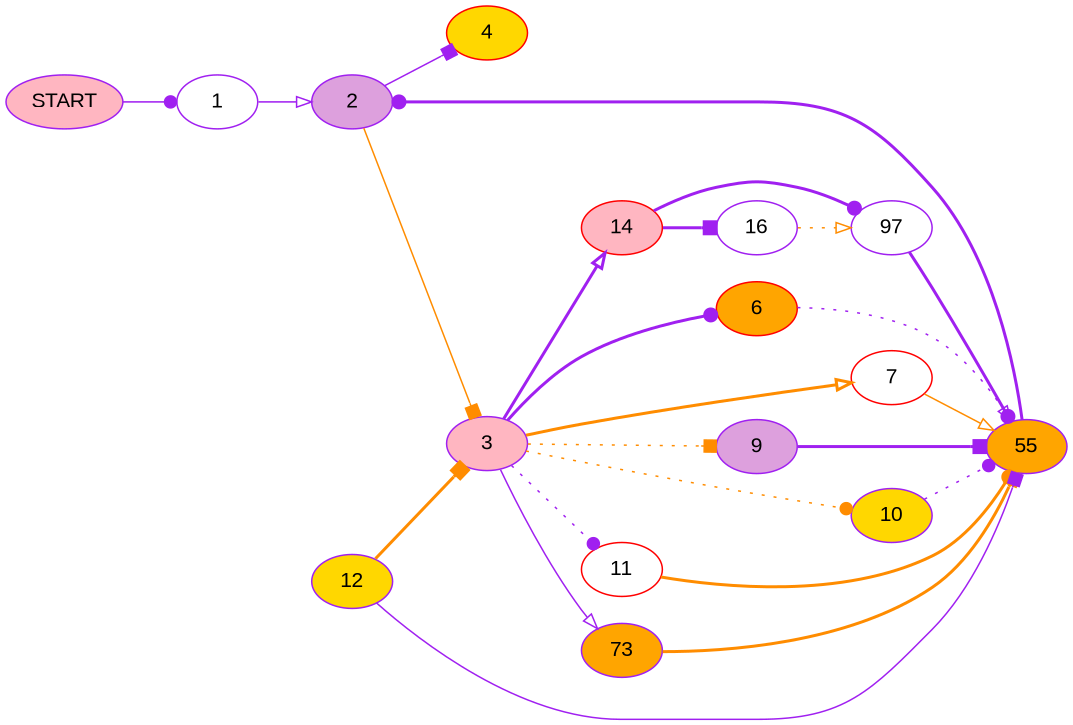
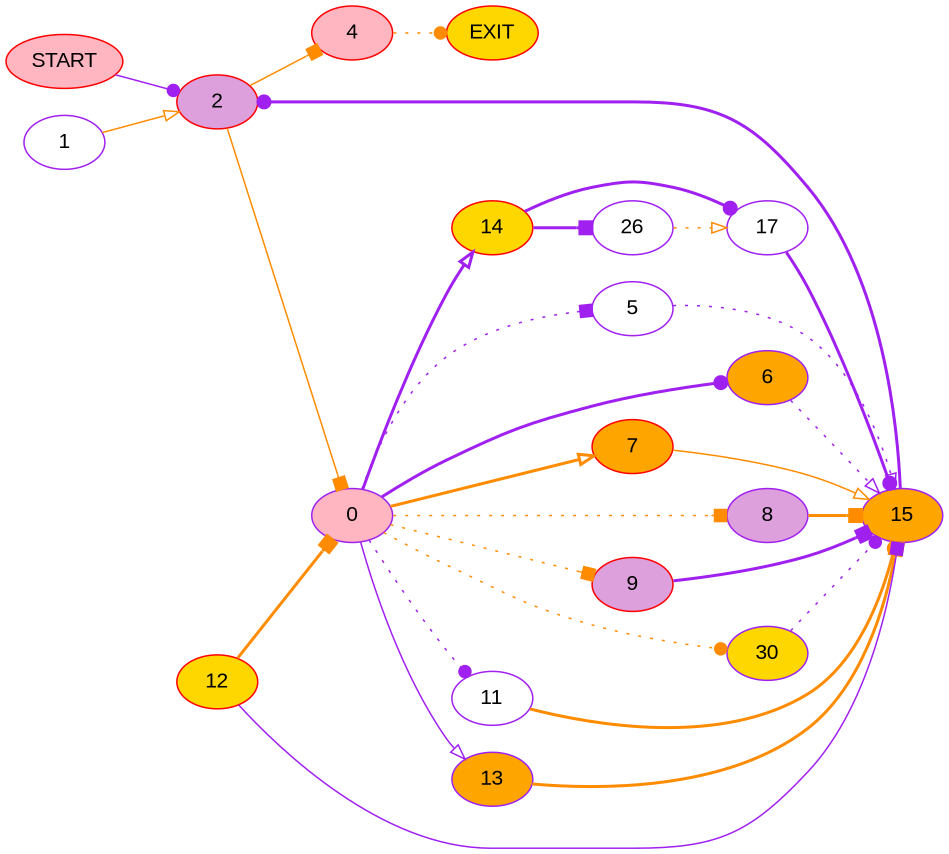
(487, 33) -> (352, 33)
none -> (492, 33)
(413, 71) -> (278, 71)
(64, 102) -> (64, 61)
(144, 102) -> (141, 82)
(277, 102) -> (133, 124)
(352, 102) -> (217, 102)
(622, 228) -> (492, 228)
(757, 228) -> (633, 228)
(892, 228) -> (767, 228)
none -> (633, 309)
(757, 309) -> (767, 378)
(892, 378) -> (633, 447)
(487, 444) -> (352, 516)
(757, 447) -> (633, 584)
(1027, 447) -> (902, 516)
none -> (767, 516)
(892, 516) -> (767, 653)
(622, 569) -> (492, 698)
(352, 581) -> (217, 682)
(622, 650) -> (492, 779)
